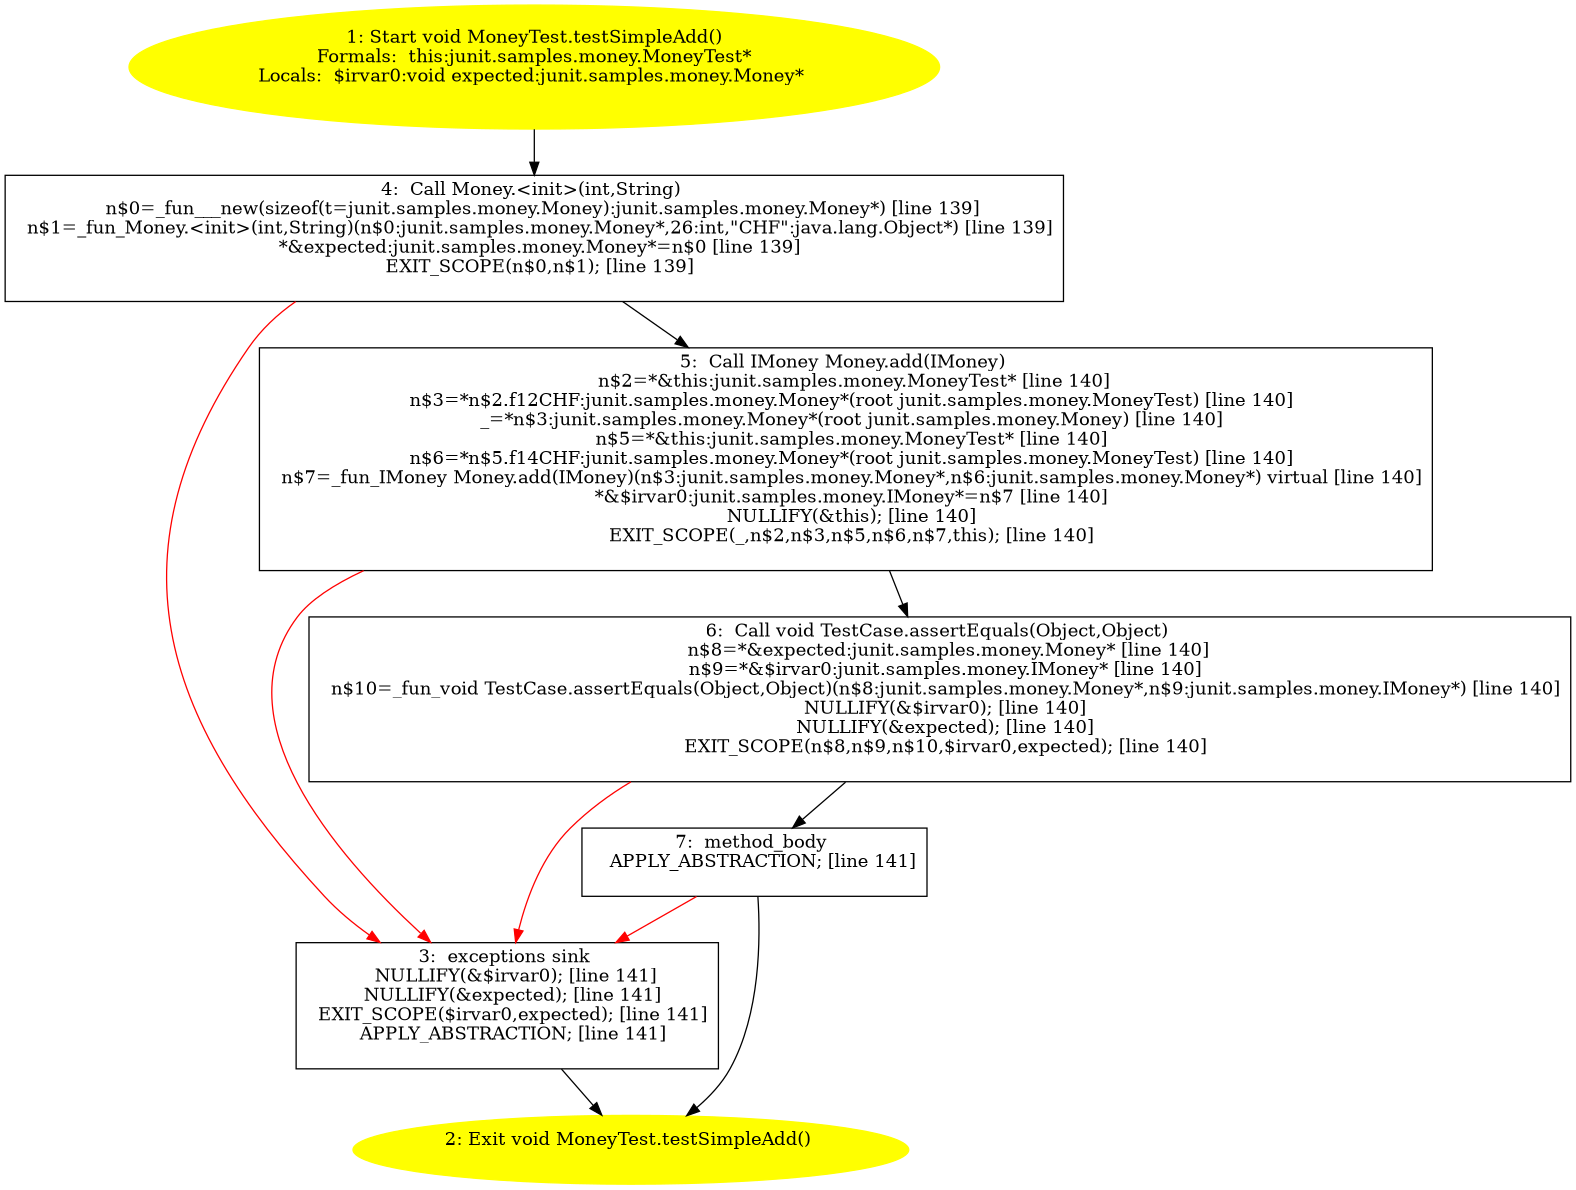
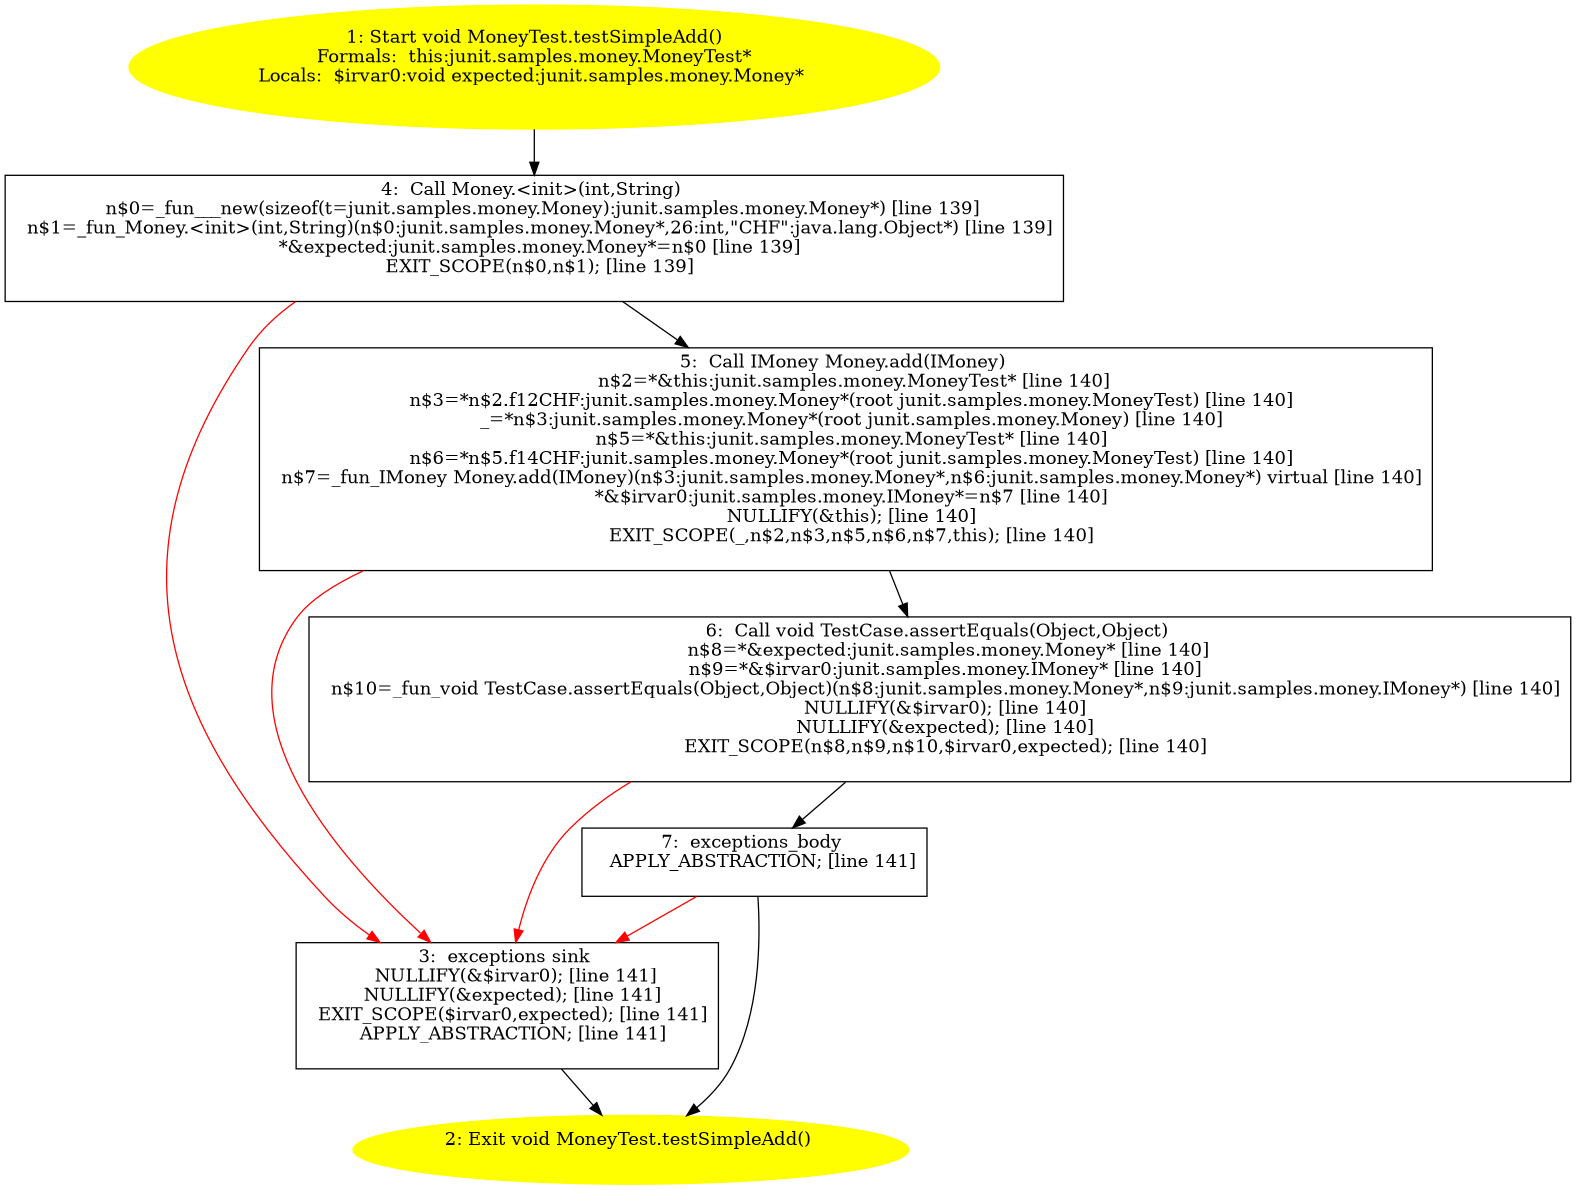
(754, 862) -> (754, 862)
